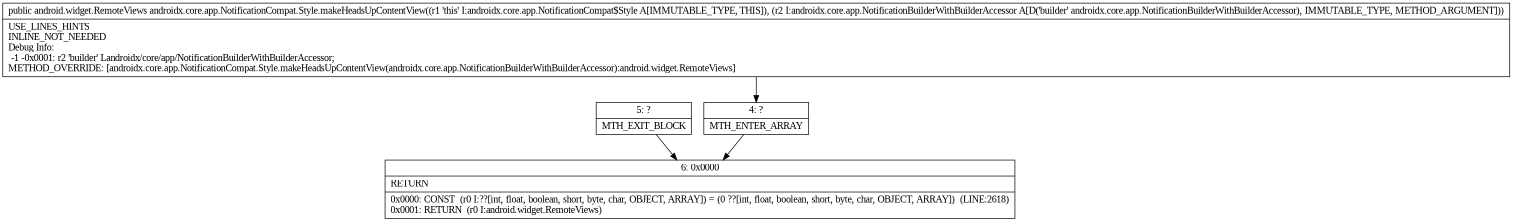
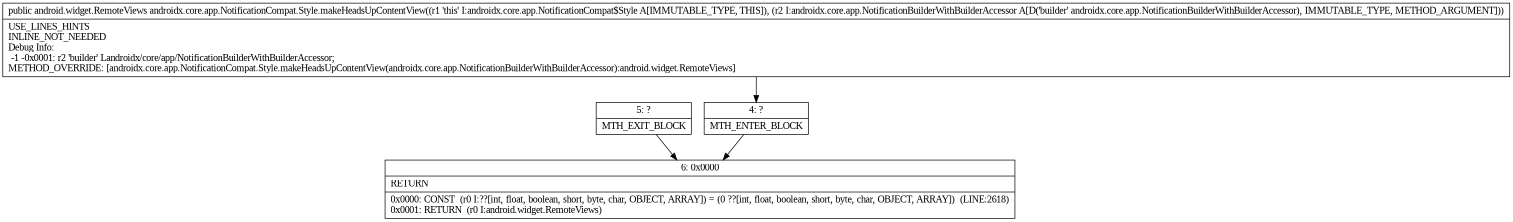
(756, 126) -> (756, 126)
